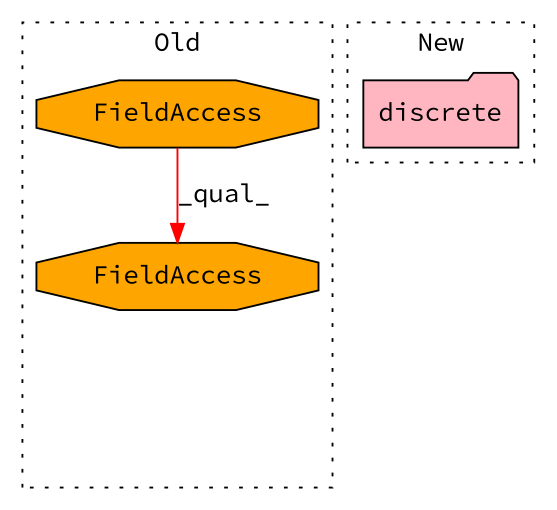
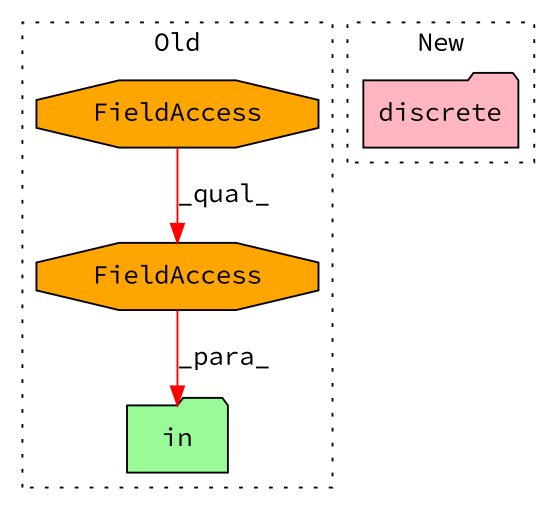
none -> (177, 439)
